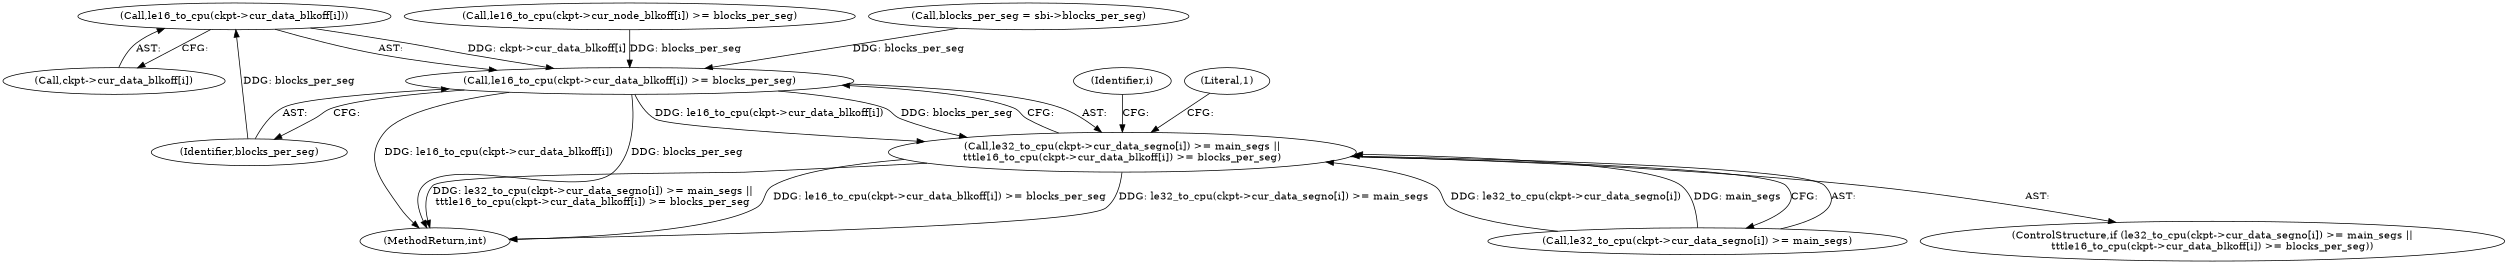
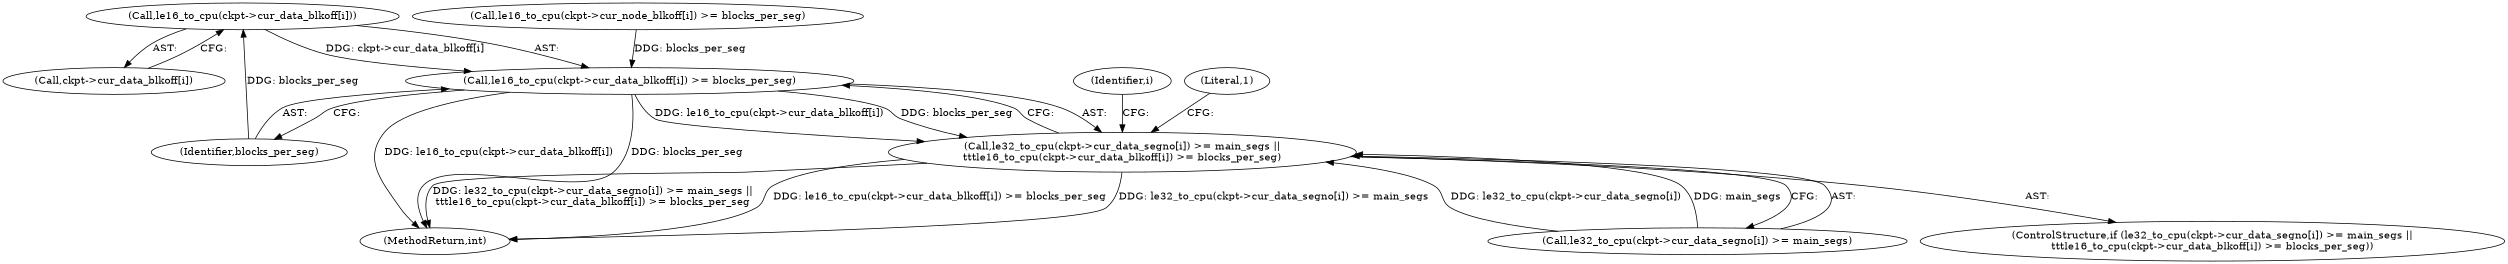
(1029, 16) -> none
(150, 49) -> (215, 49)
(197, 49) -> (167, 49)
